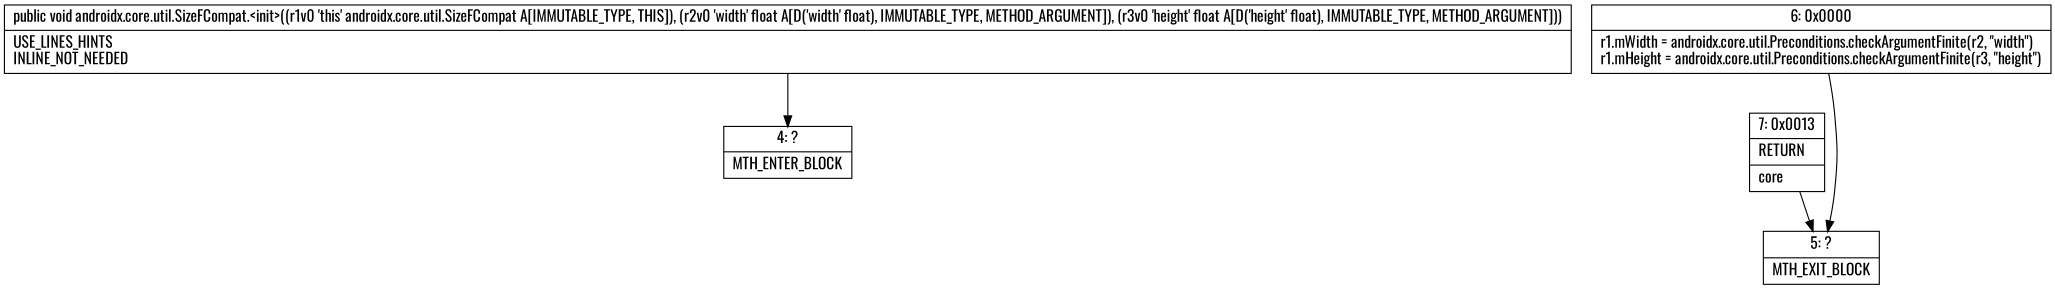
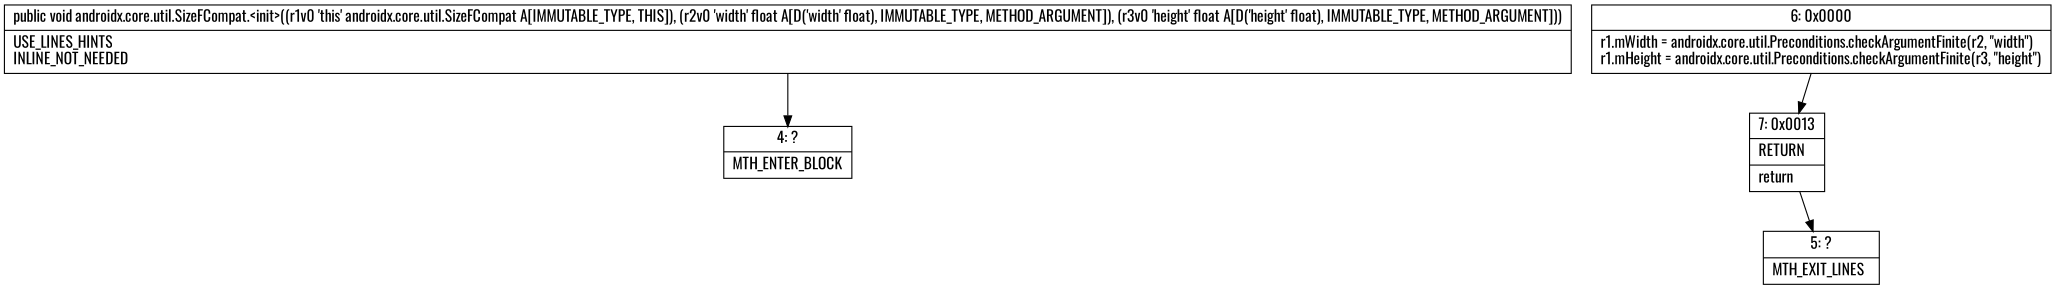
(1837, 147) -> (1807, 88)
(1771, 178) -> (1776, 178)
(1821, 271) -> (1819, 271)
